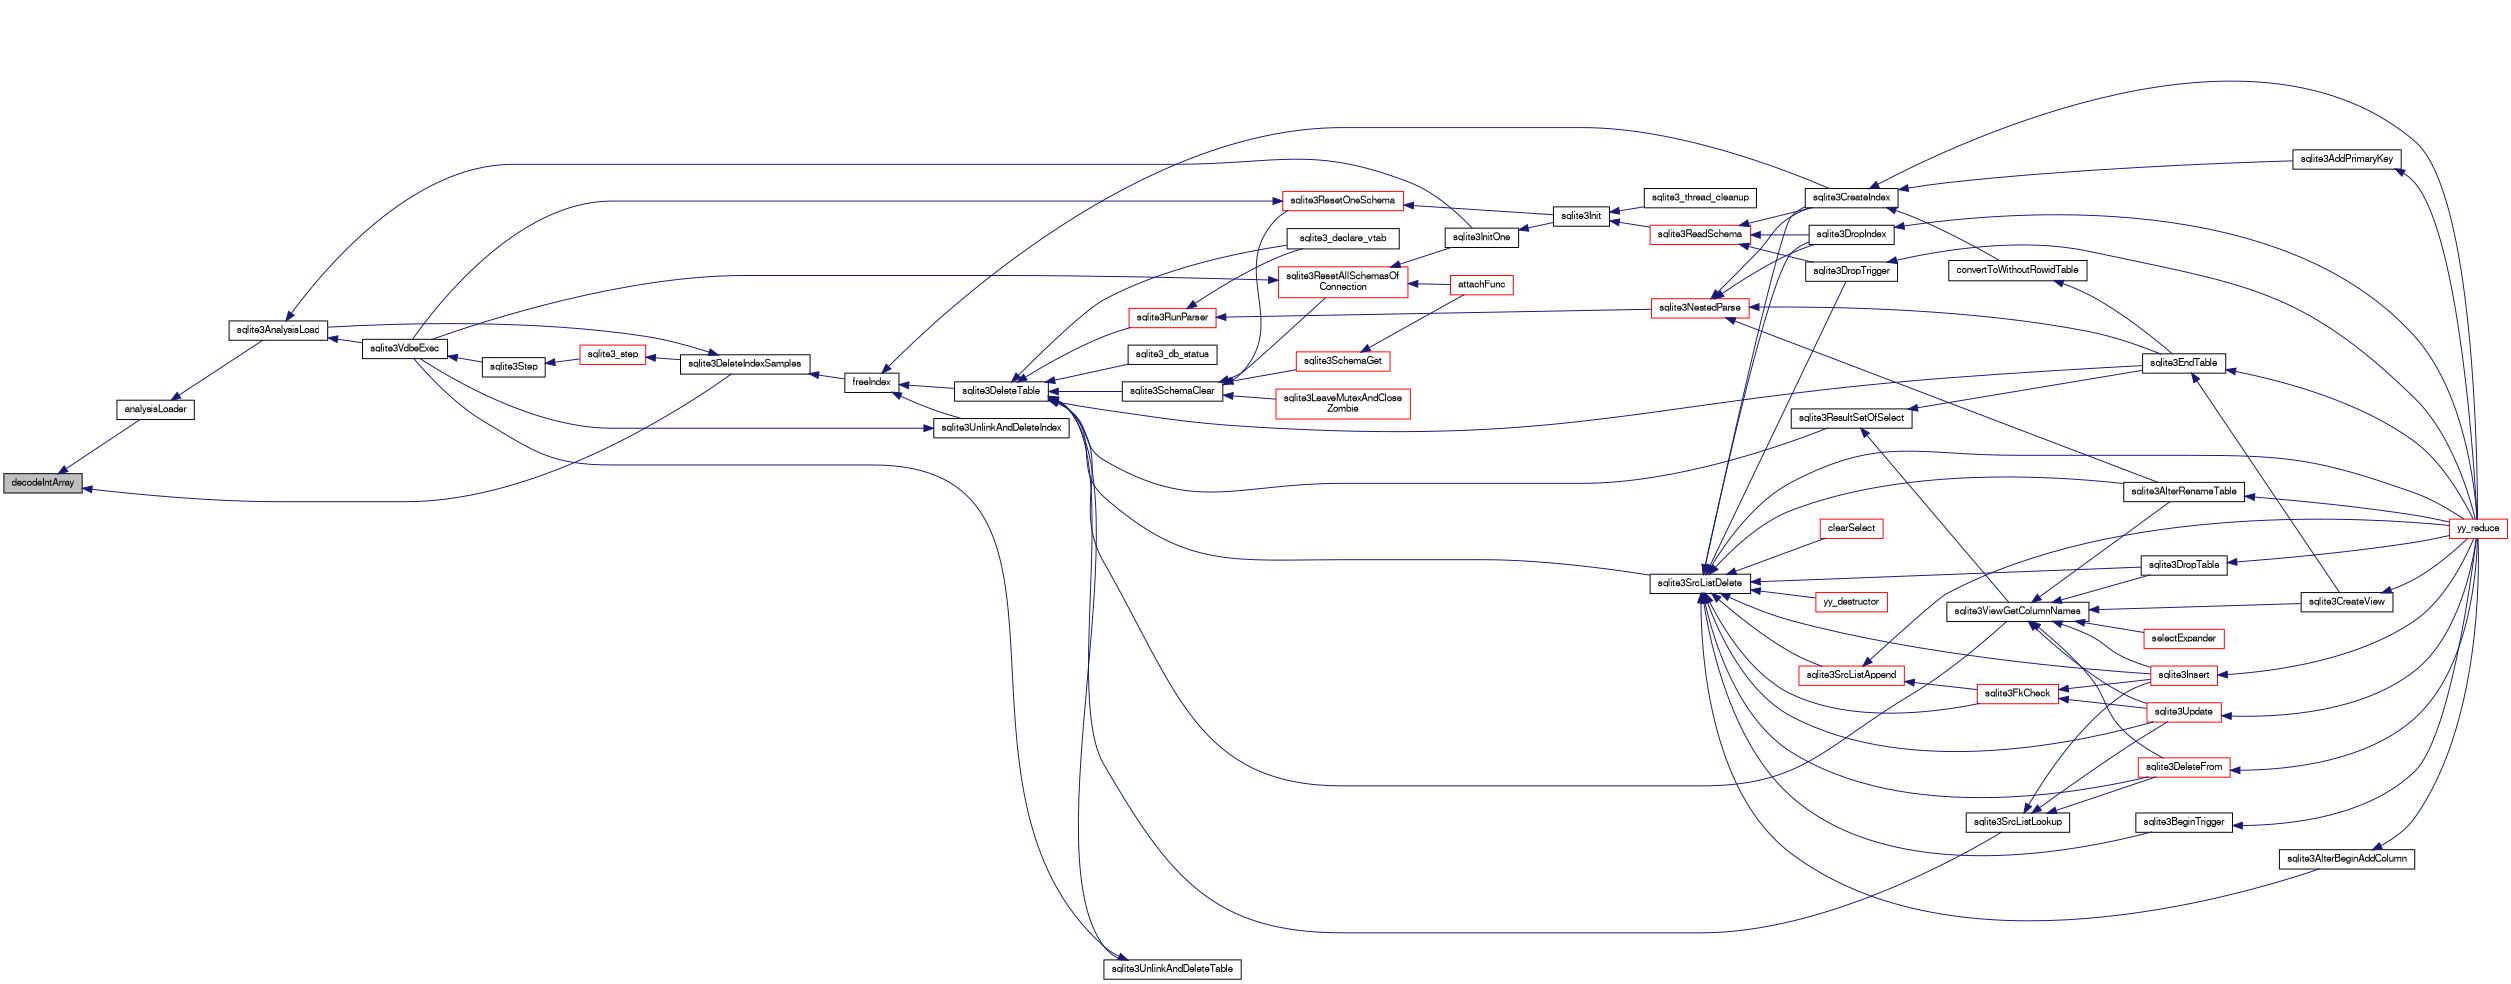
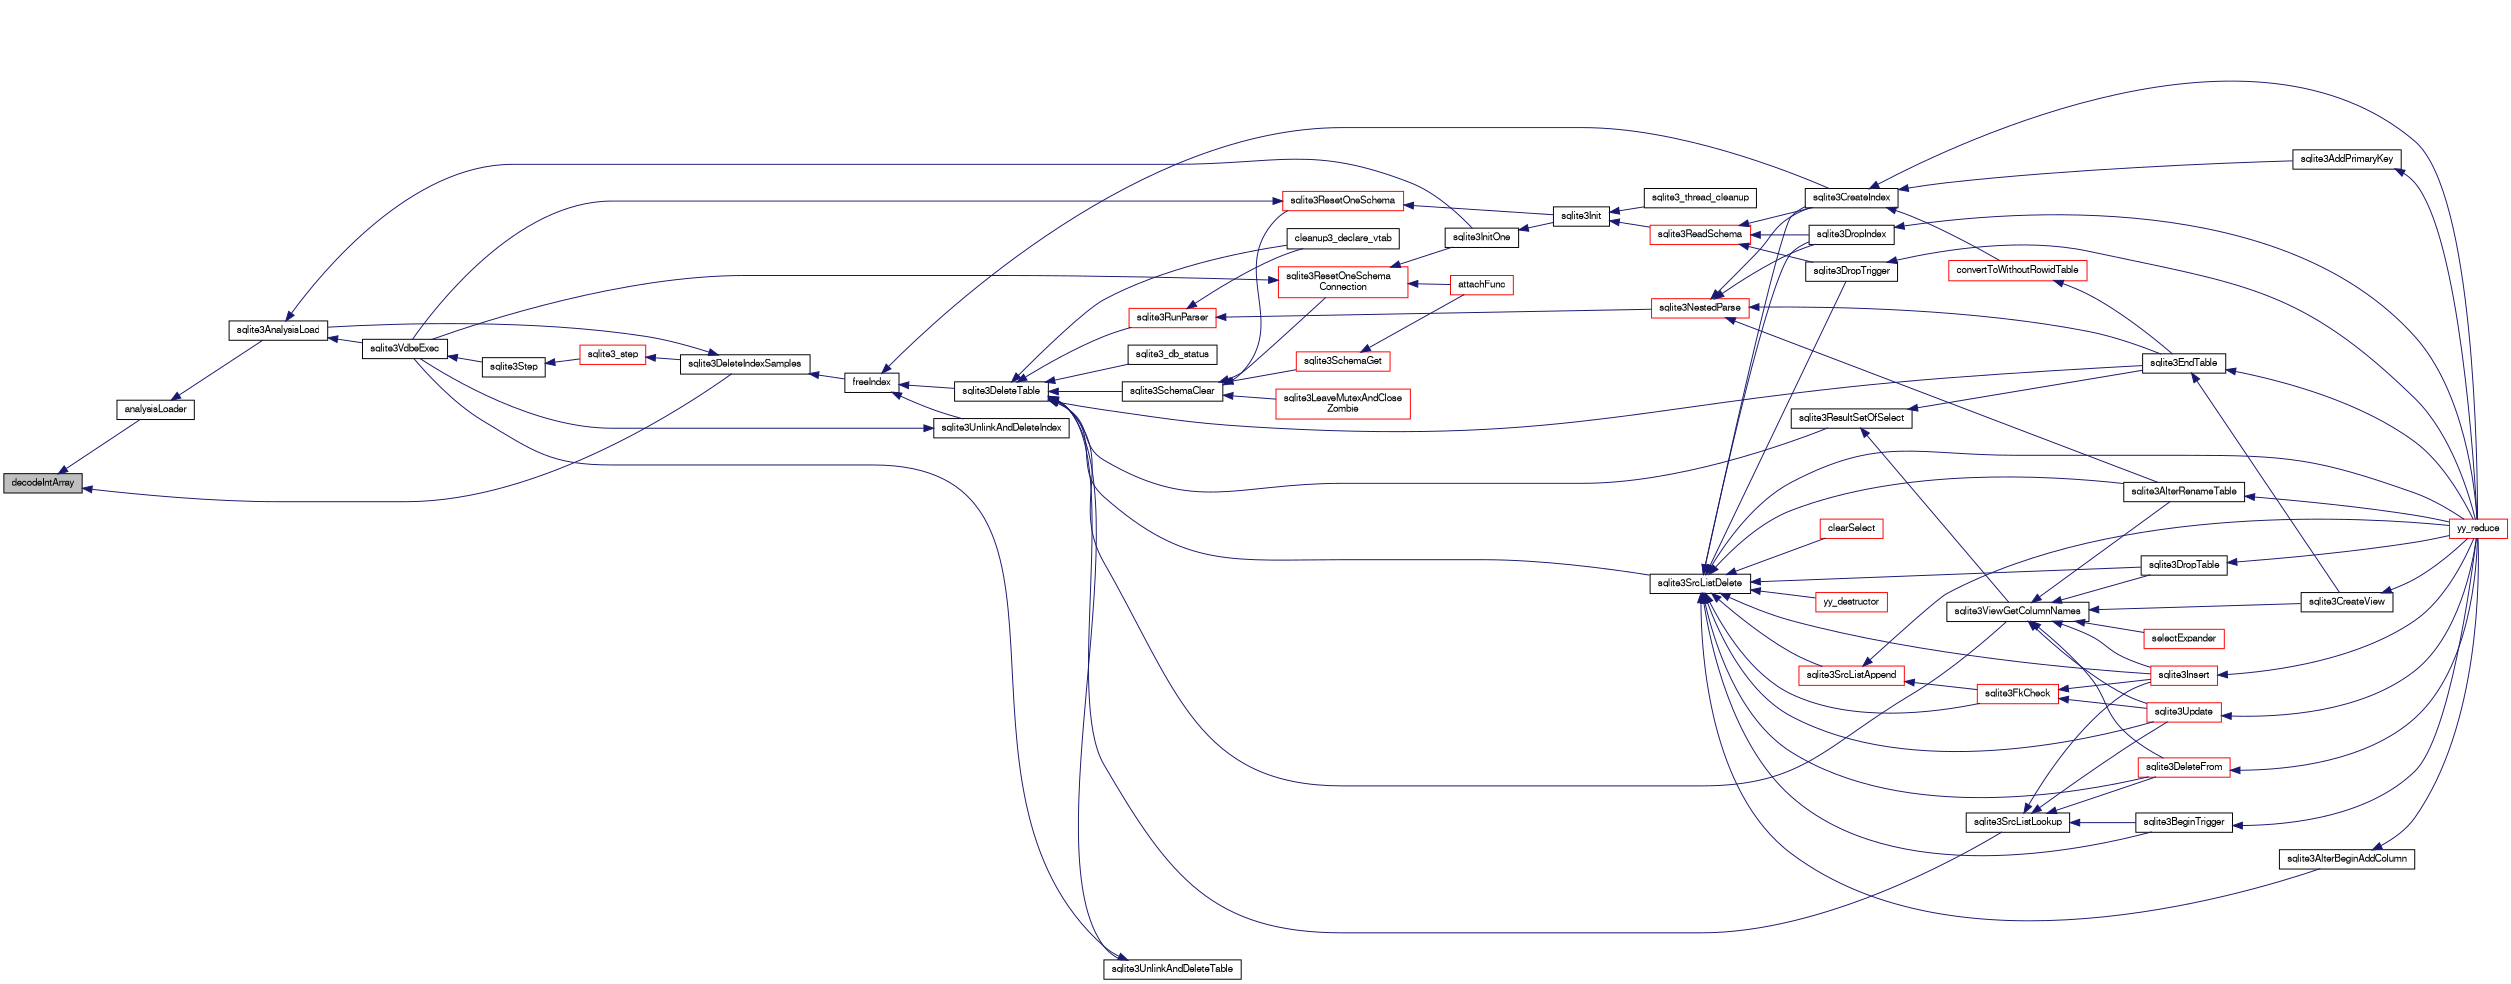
(1343, 239) -> (1343, 239)
(2018, 271) -> (2018, 271)
(1343, 282) -> (1343, 282)
none -> (2108, 823)
